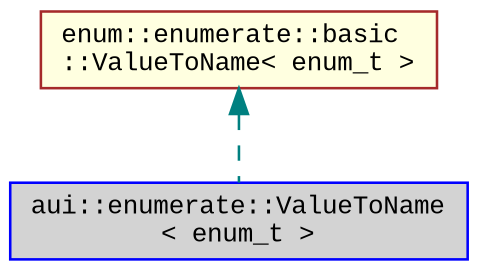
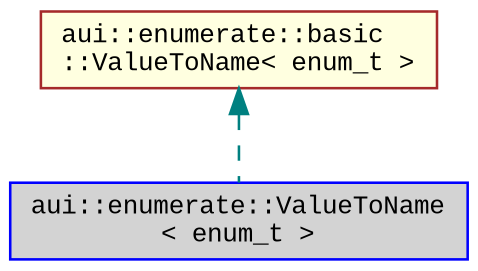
(239, 50) -> (239, 50)
